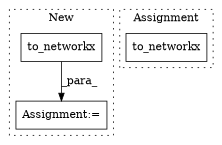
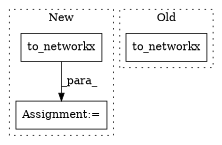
(166, 18) -> (166, 18)
